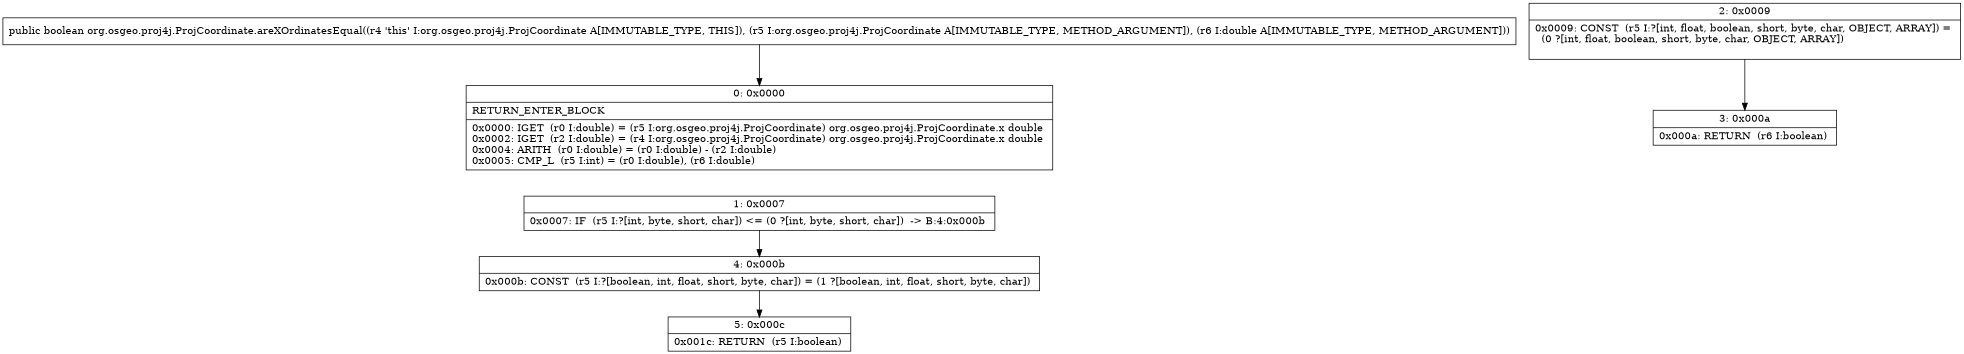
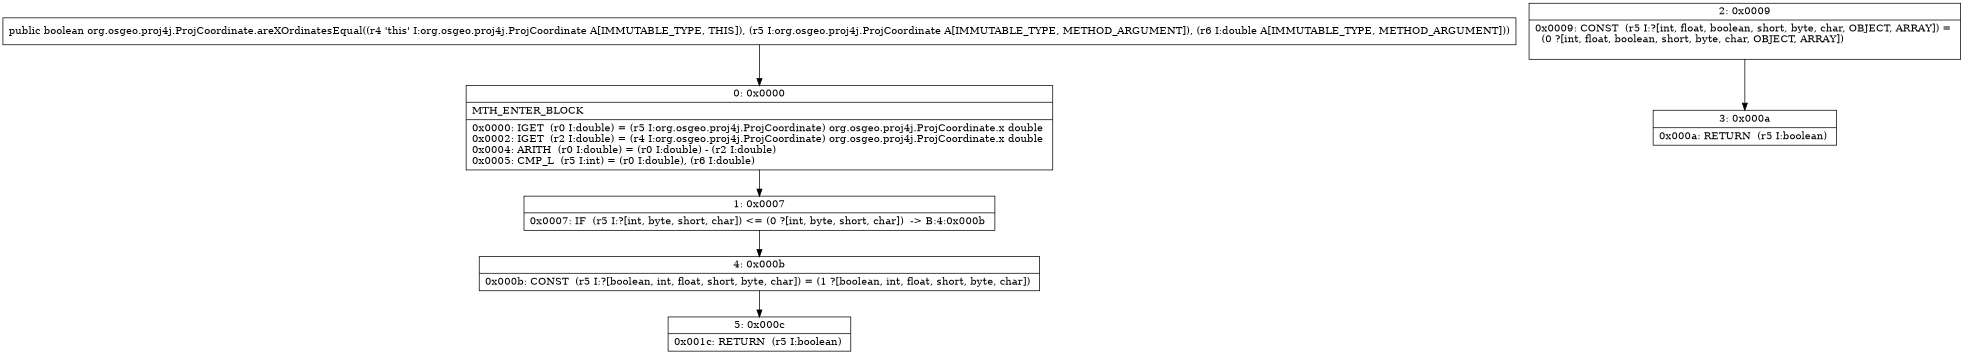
(539, 111) -> (528, 111)
(1745, 136) -> (1745, 136)
none -> (759, 179)
